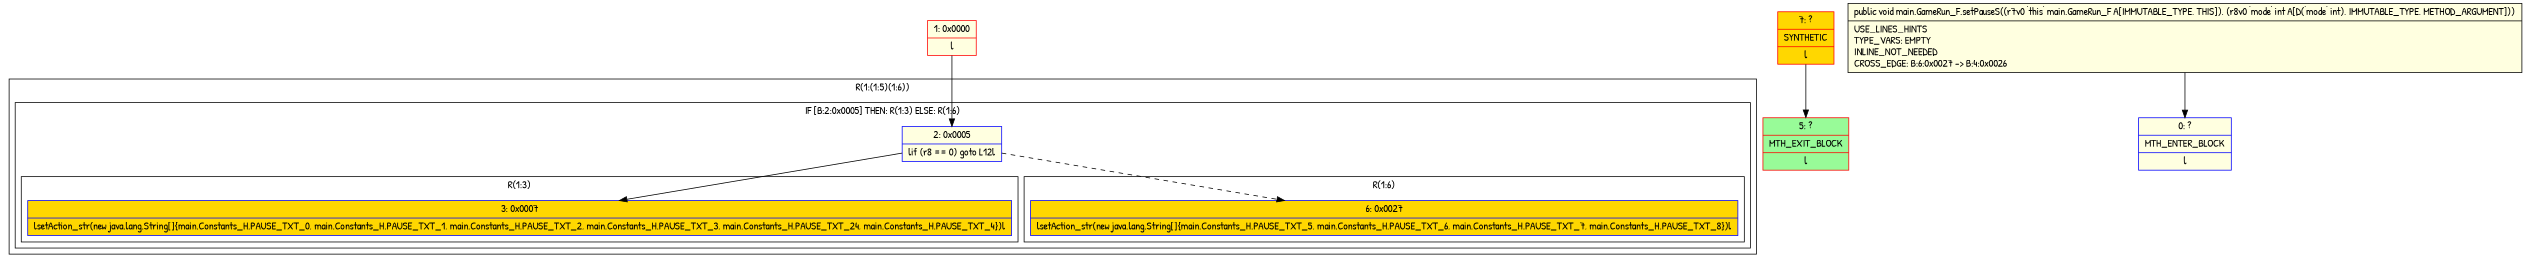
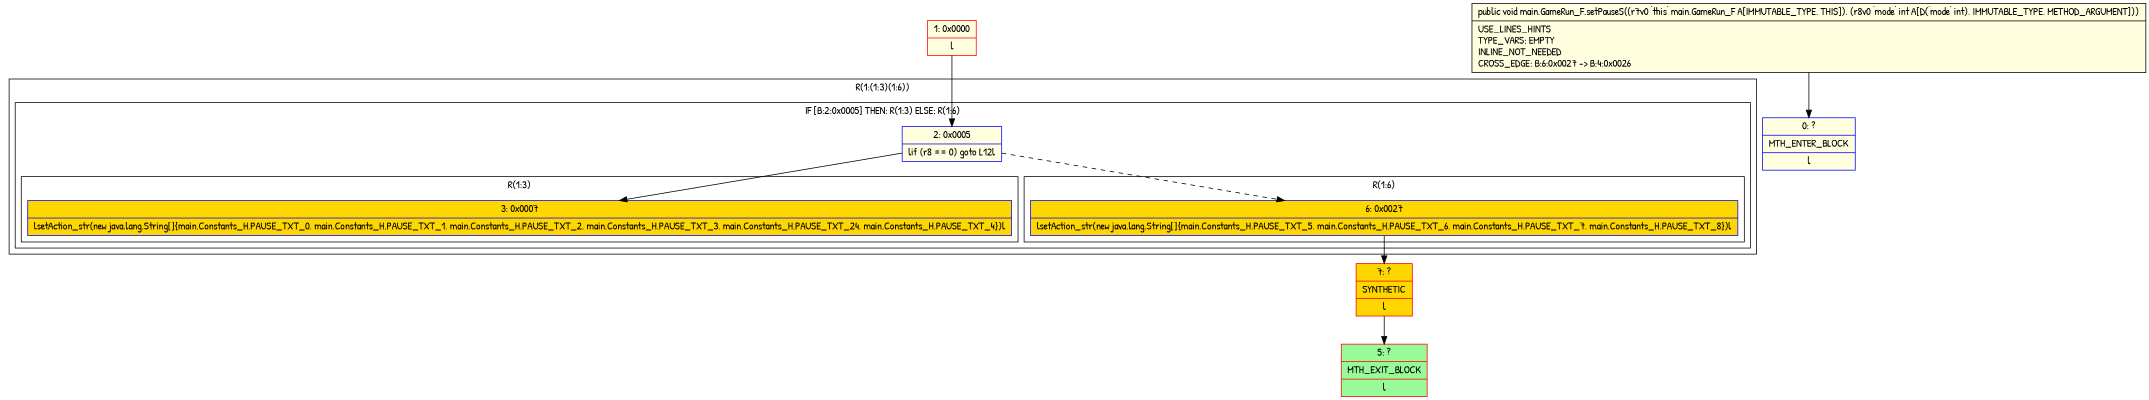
(883, 88) -> (883, 88)
none -> (1384, 246)
